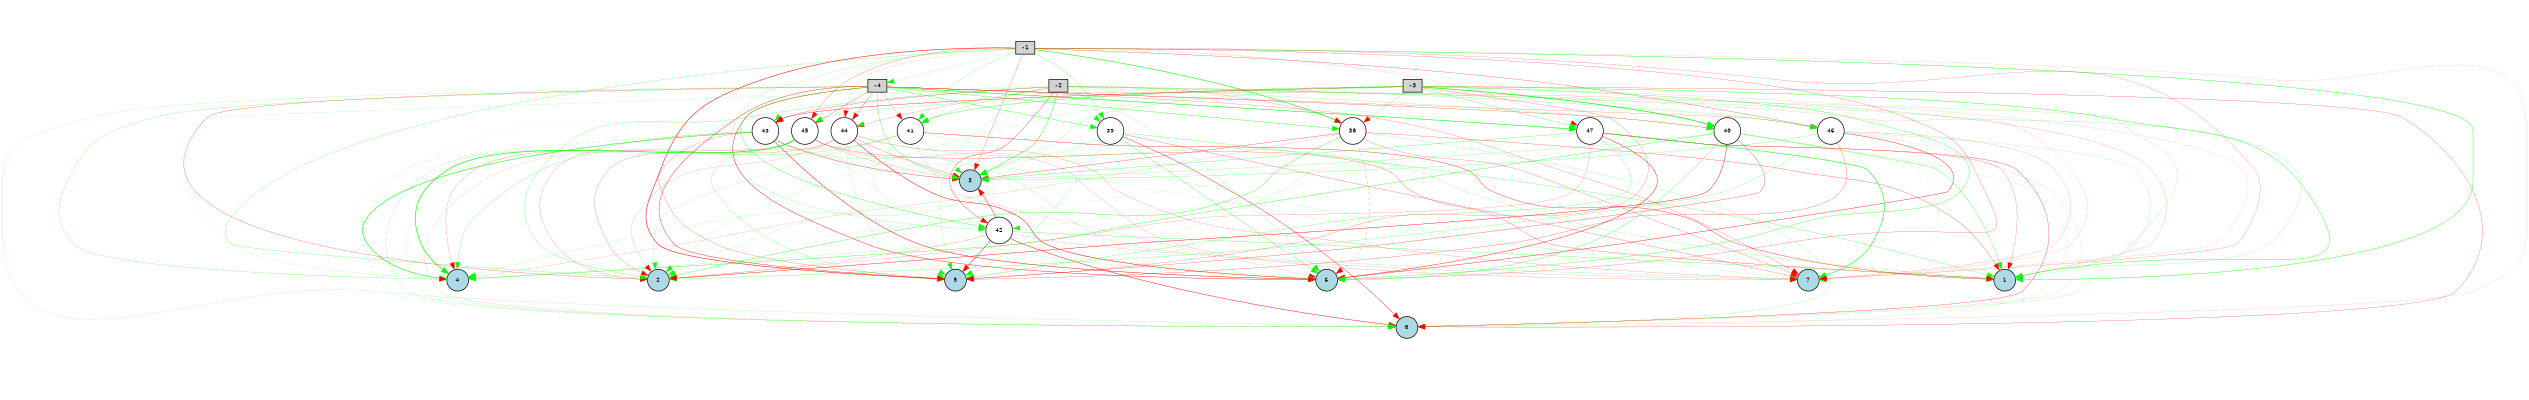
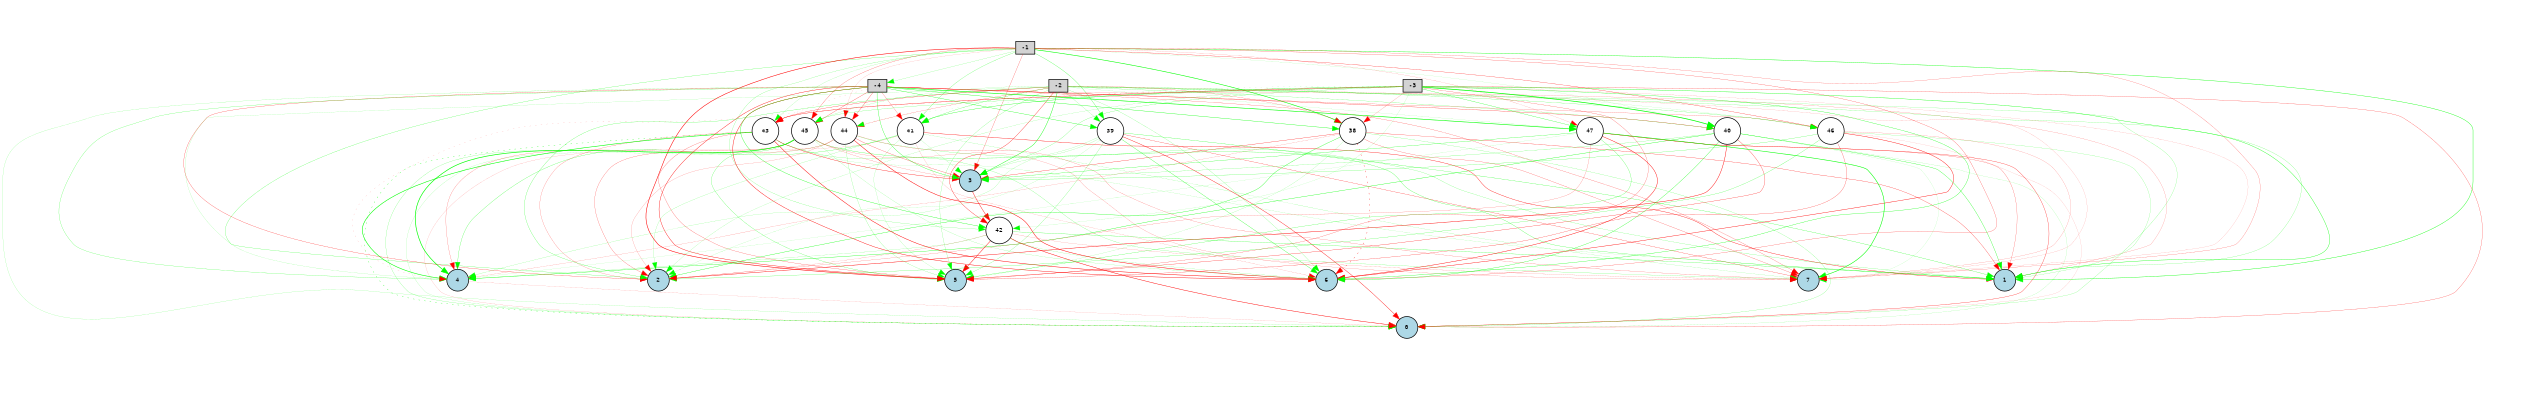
(2419, 68) -> (929, 305)
(1403, 185) -> (1403, 185)
(990, 206) -> (982, 208)
